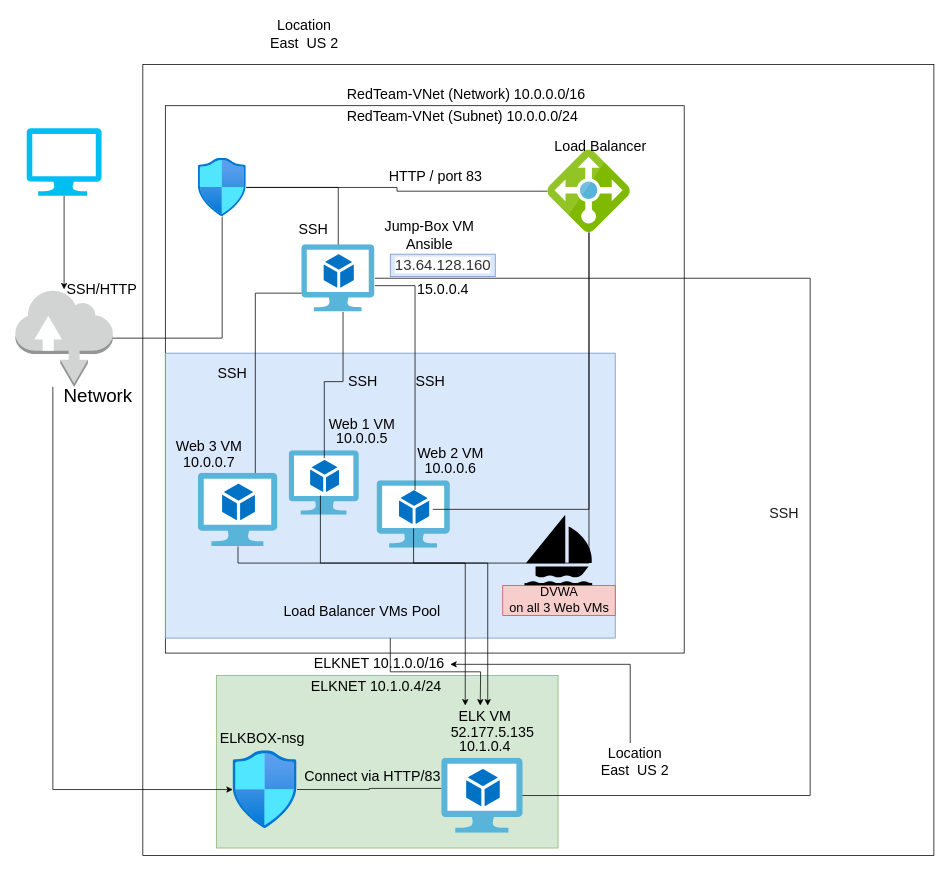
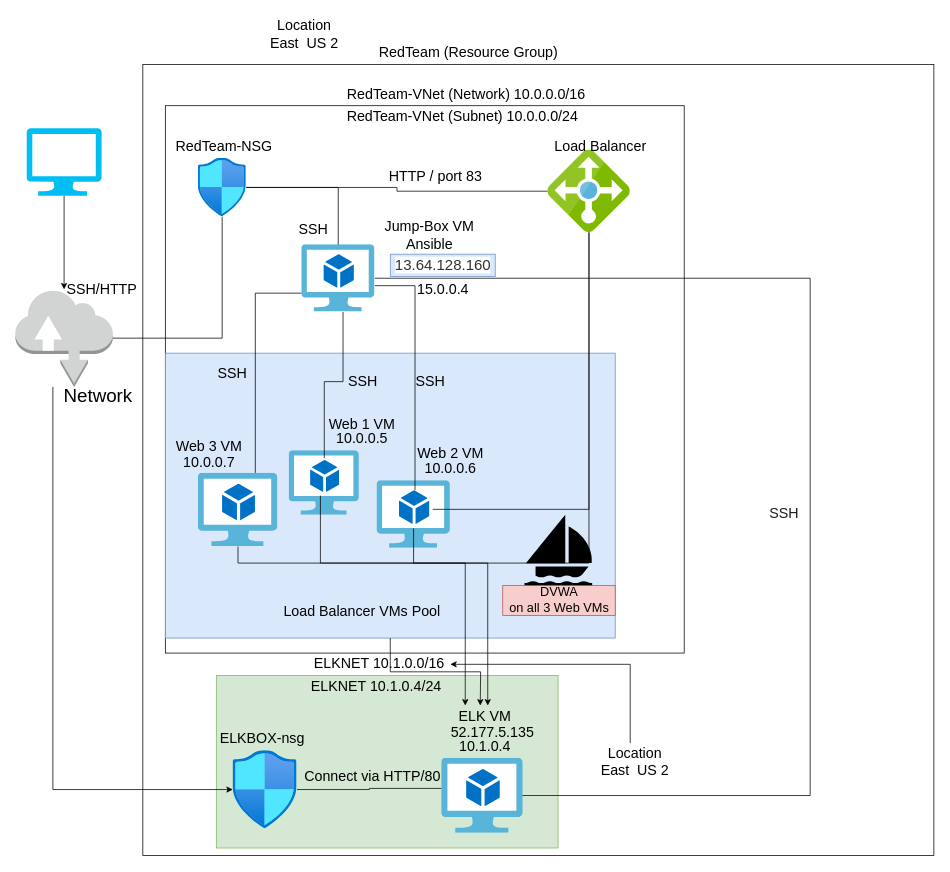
none -> (469, 53)
none -> (224, 147)
(373, 777) -> (373, 777)
